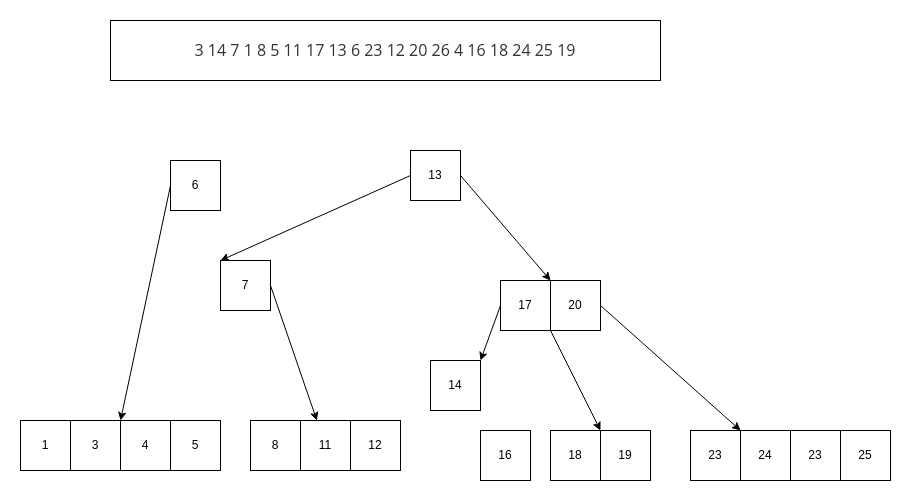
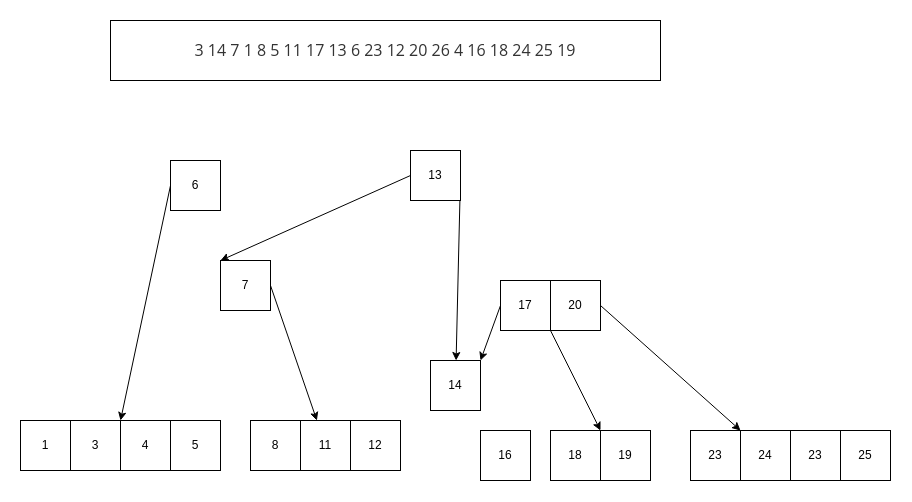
(503, 225) -> (458, 276)
